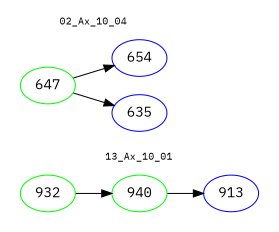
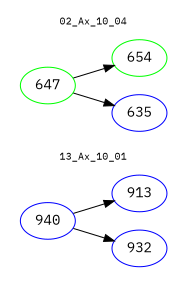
(139, 58) -> (139, 58)
(48, 193) -> (139, 248)
(89, 193) -> (89, 233)
(139, 193) -> (48, 221)
